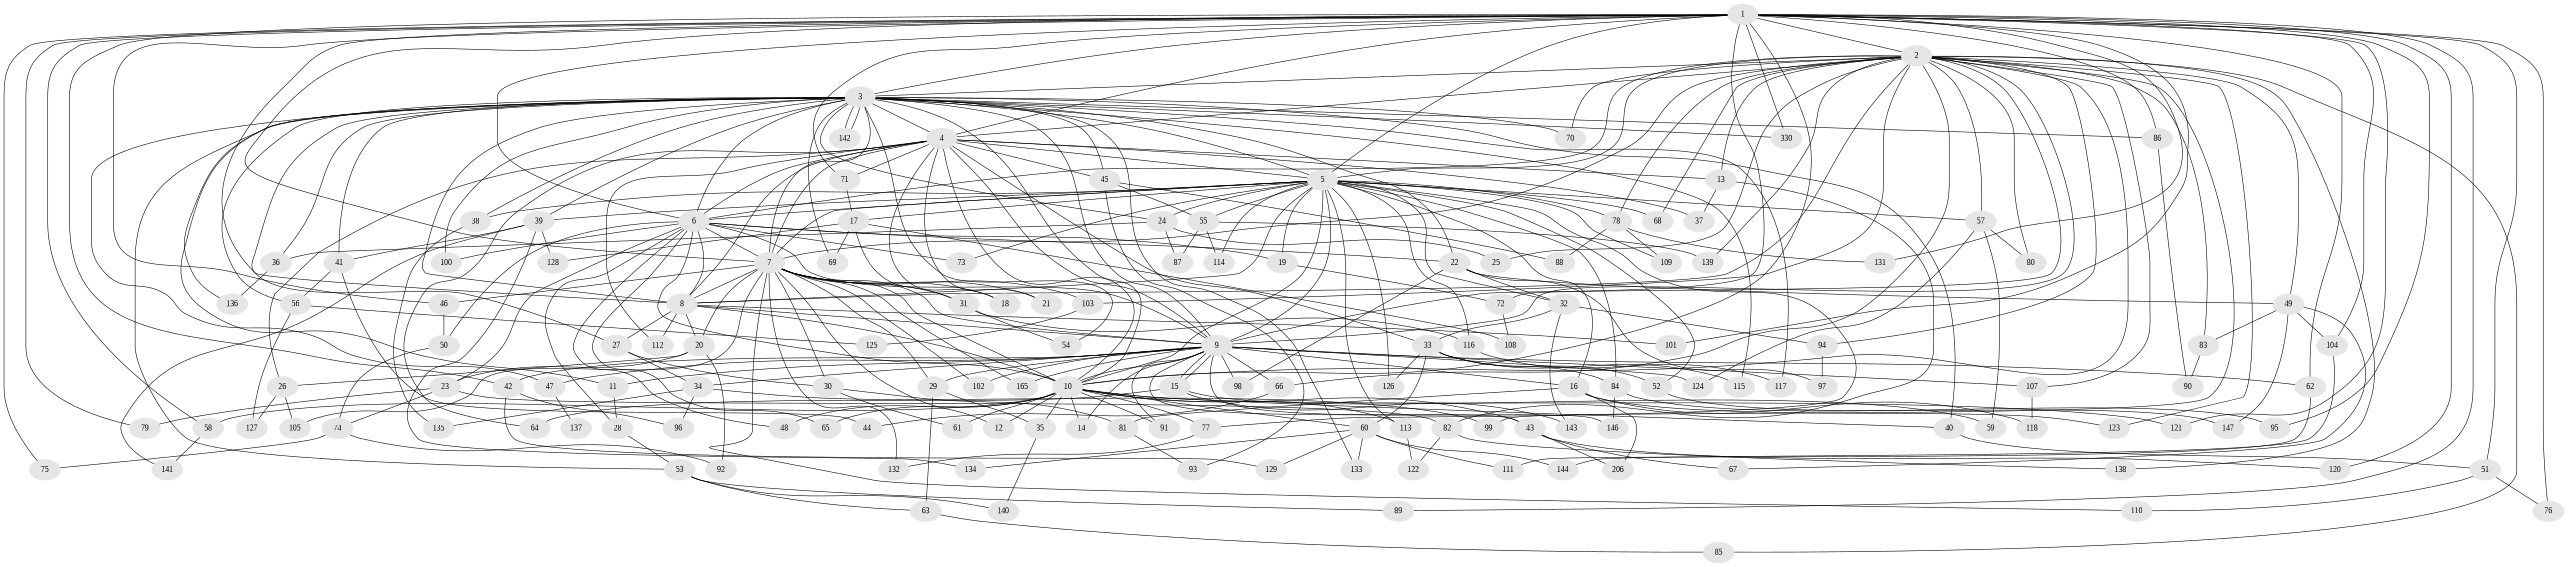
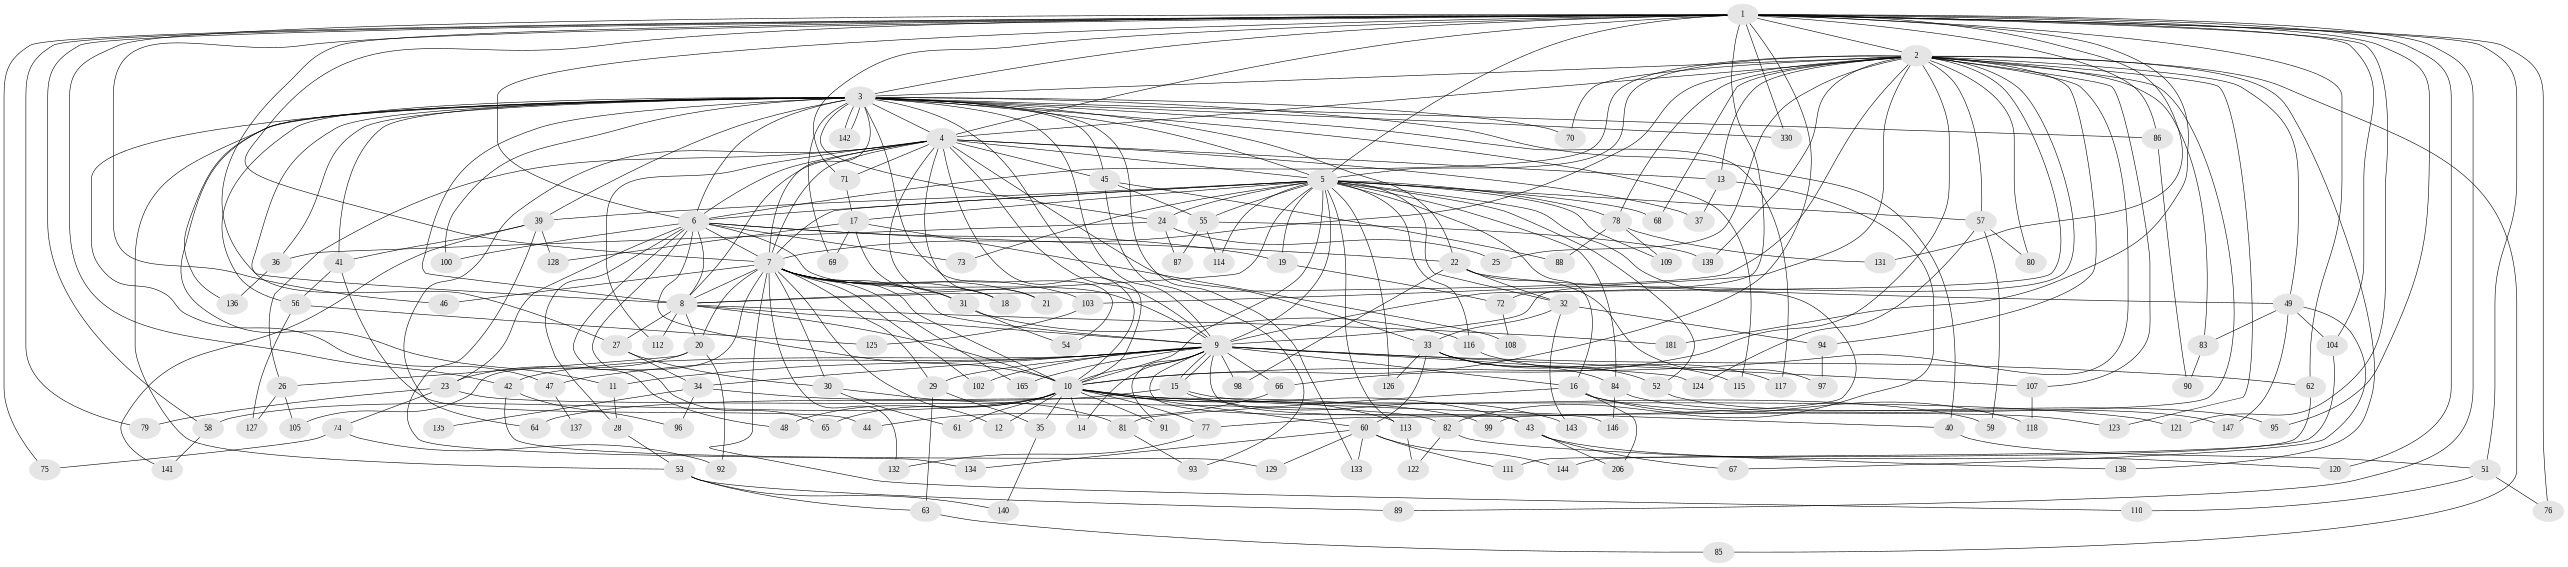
(476, 221) -> none
(444, 346) -> none
(1671, 346) -> (1671, 346)
